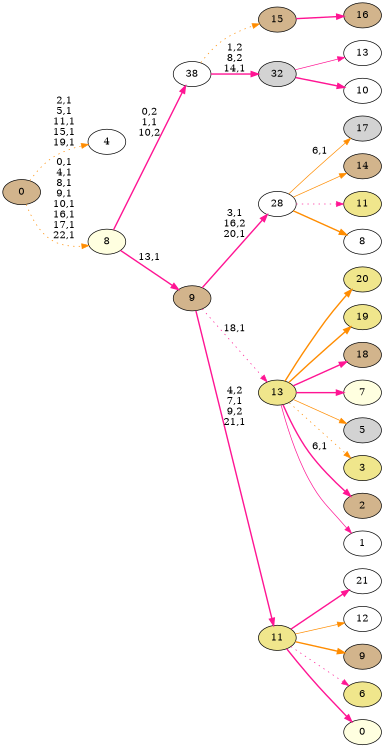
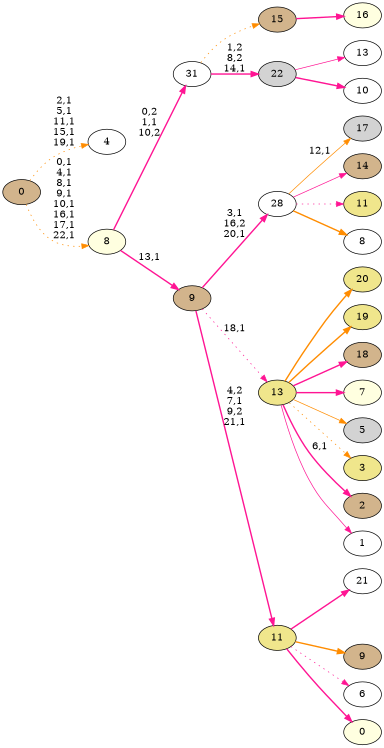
(363, 15) -> (363, 15)
(192, 74) -> (192, 74)
(277, 74) -> (277, 74)
(320, 151) -> (320, 151)
(317, 187) -> (317, 187)
(363, 619) -> none
(363, 694) -> (363, 694)
